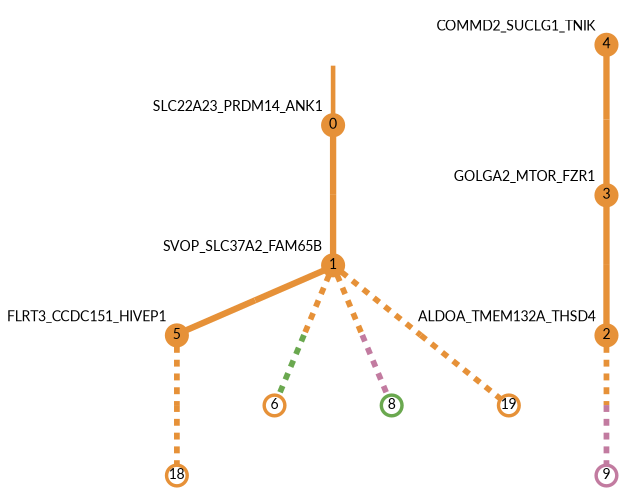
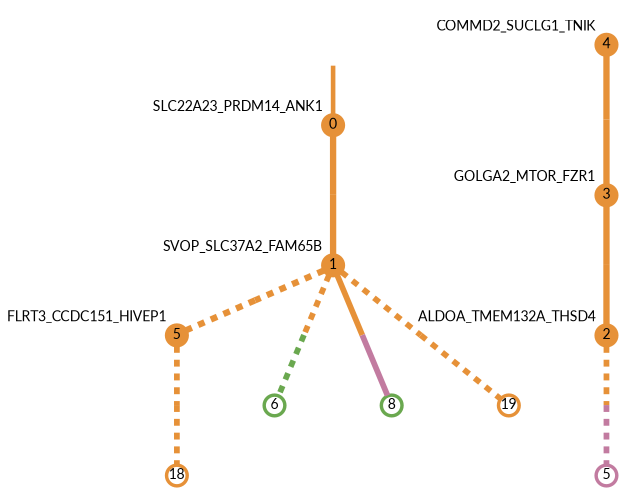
(255, 300) -> (255, 300)
(362, 335) -> (362, 335)
(275, 405) -> (275, 405)
(606, 476) -> (606, 476)
